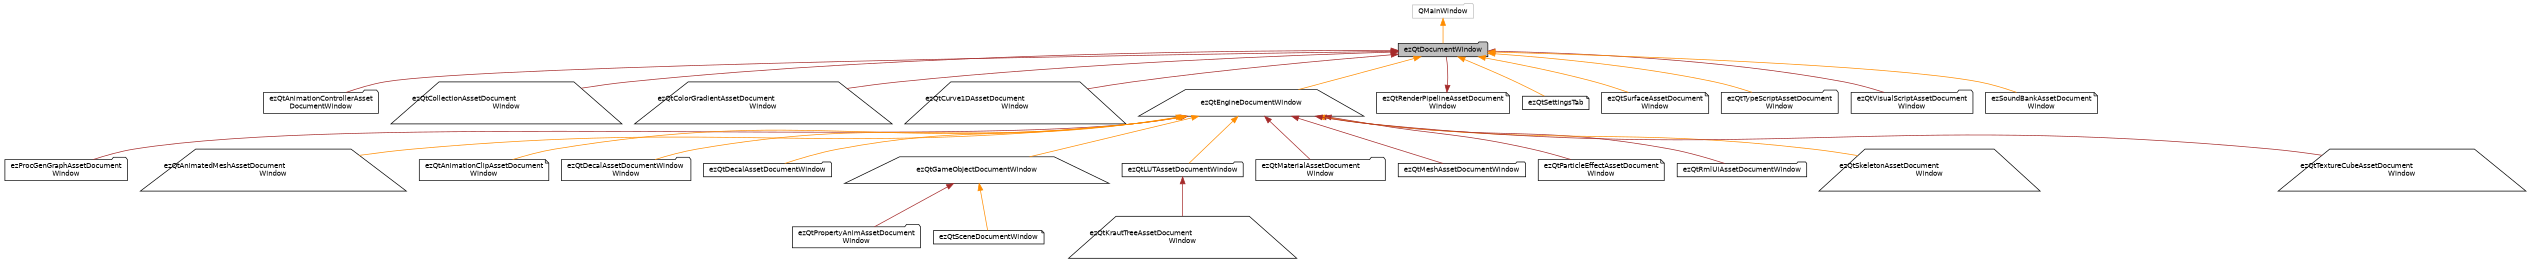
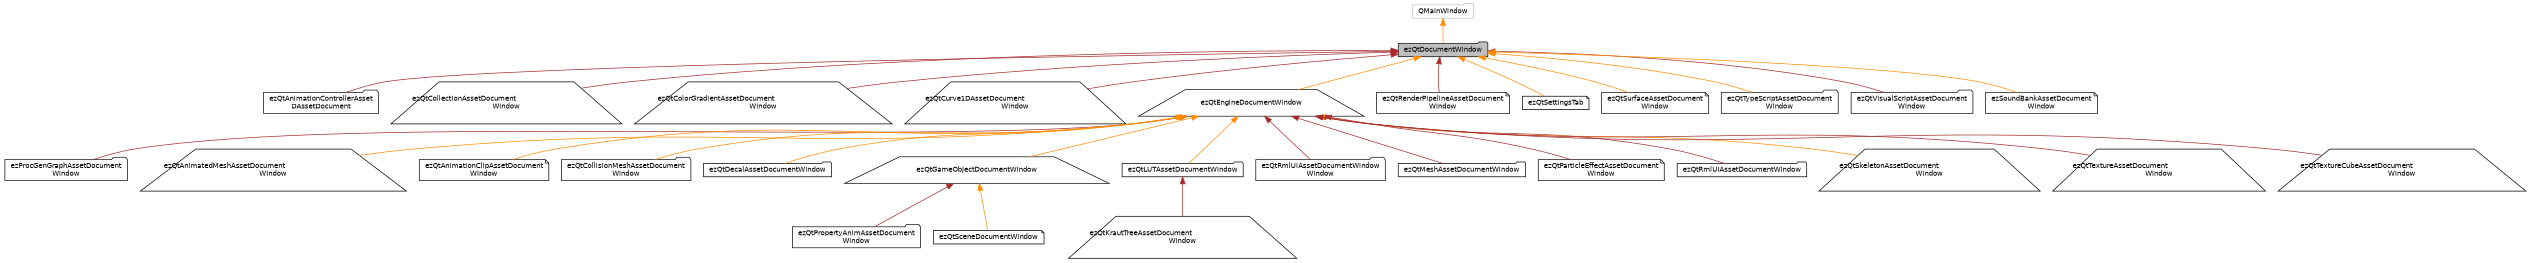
(1448, 71) -> (1438, 78)
(321, 103) -> (321, 103)
(626, 170) -> (626, 170)
(1321, 170) -> (1321, 170)
none -> (2159, 170)
